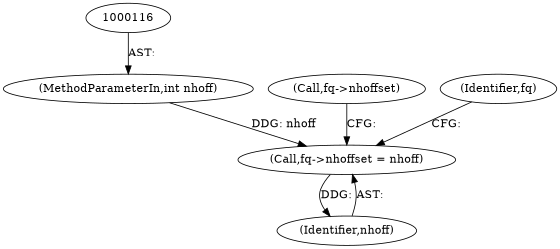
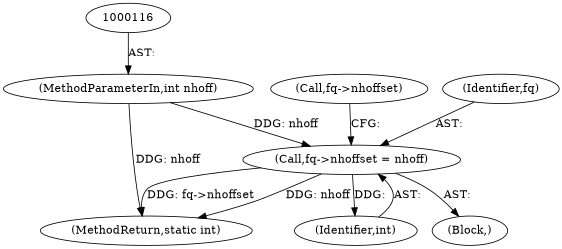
(448, 124) -> (451, 124)
none -> (146, 231)
(347, 231) -> (356, 231)
none -> (470, 231)
